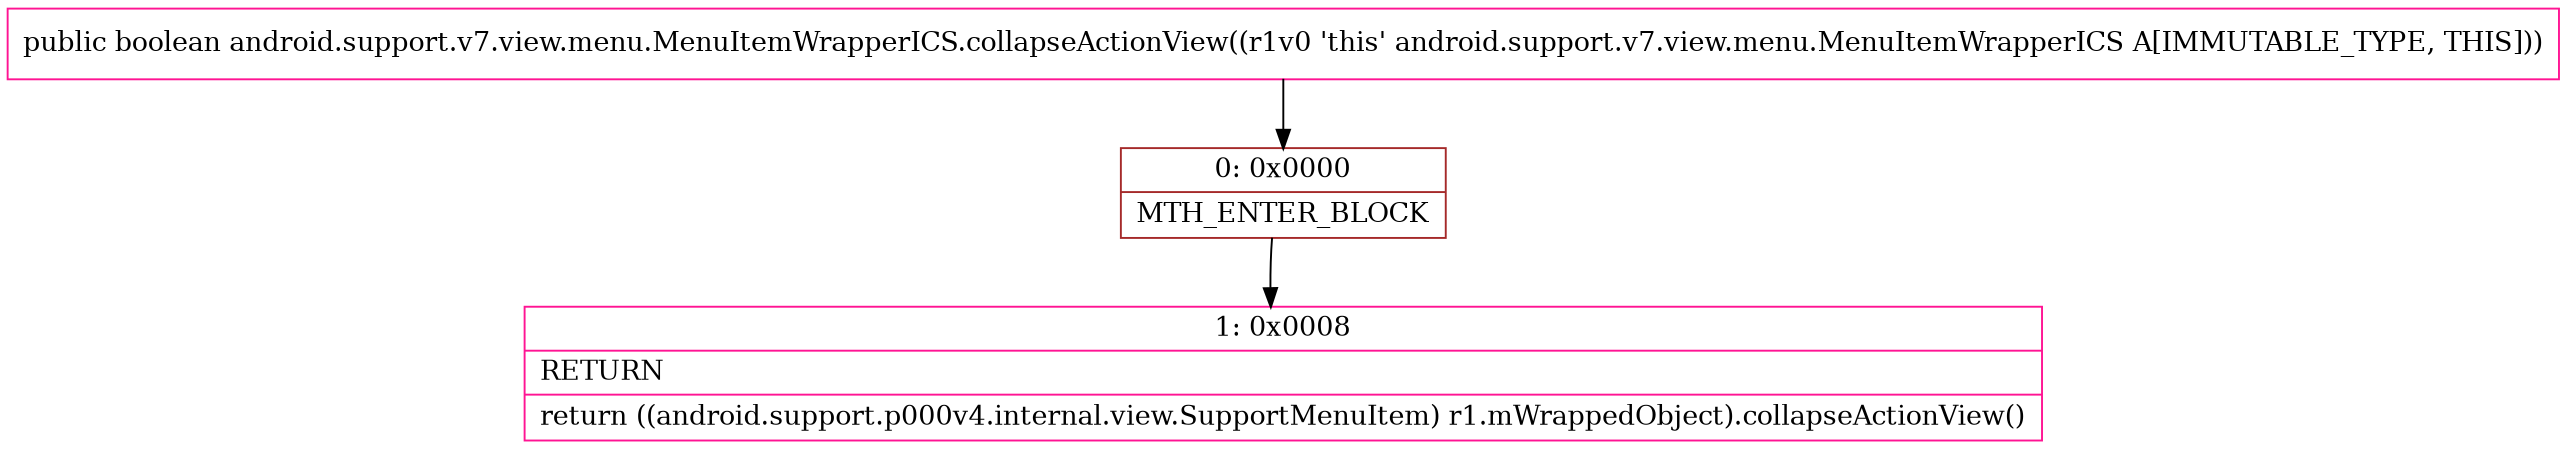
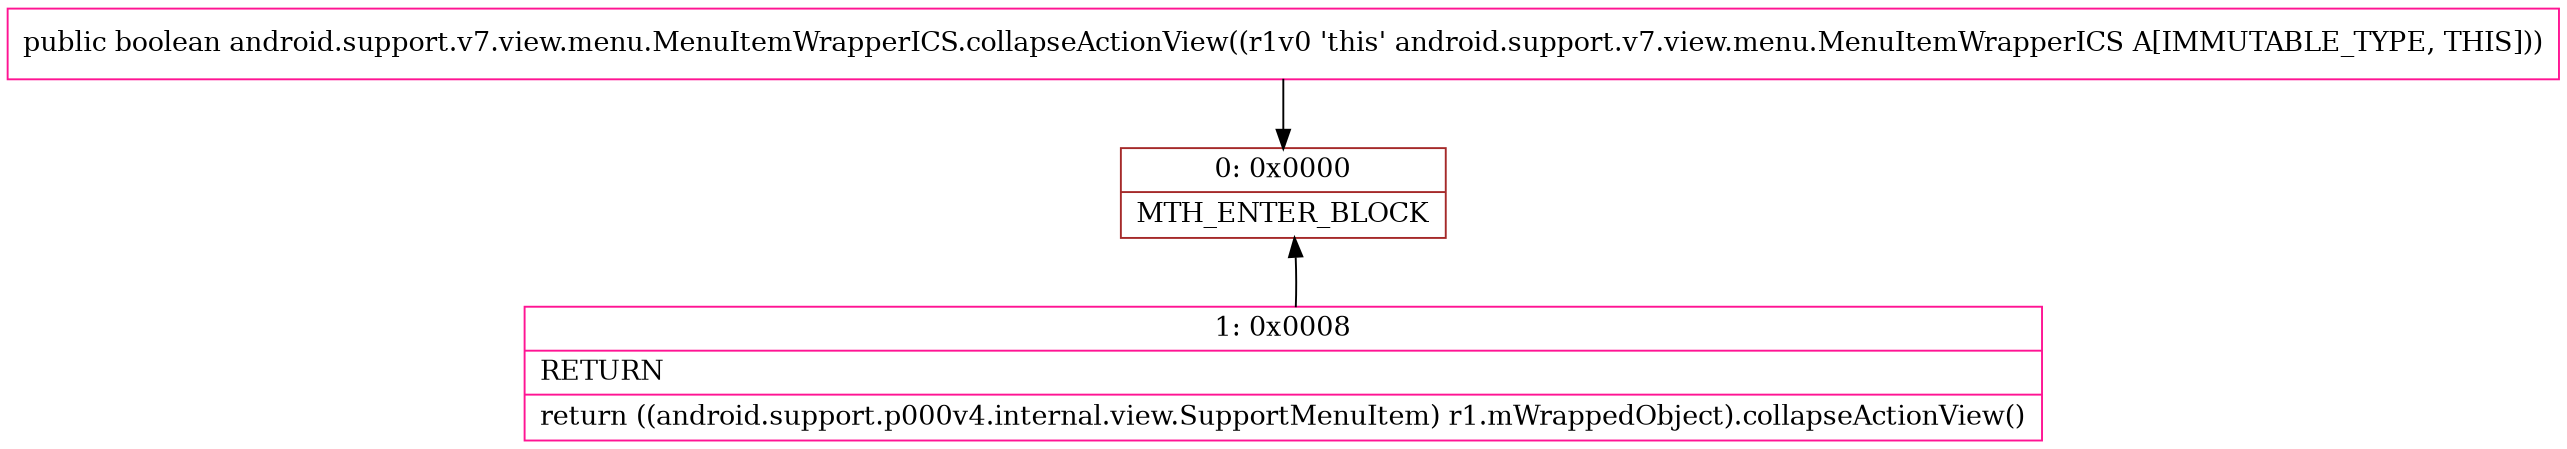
(1271, 263) -> (1296, 282)
